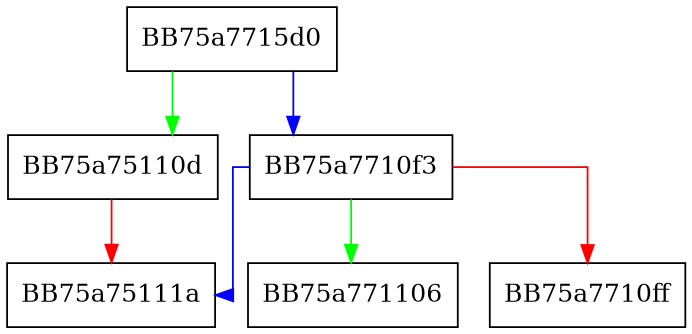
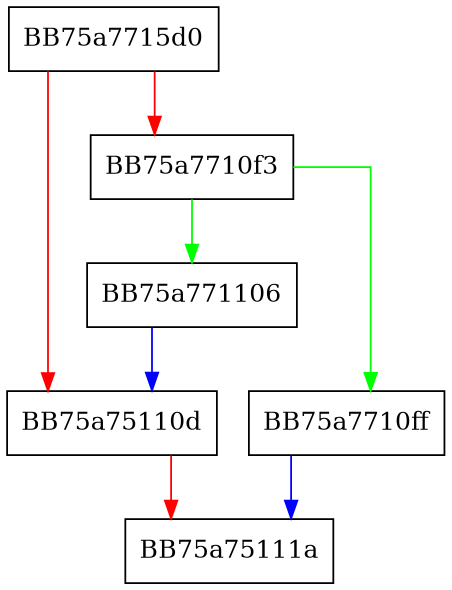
(172, 94) -> (48, 222)
(293, 94) -> (155, 94)
(559, 167) -> (371, 231)
(233, 224) -> (291, 478)
none -> (152, 350)
